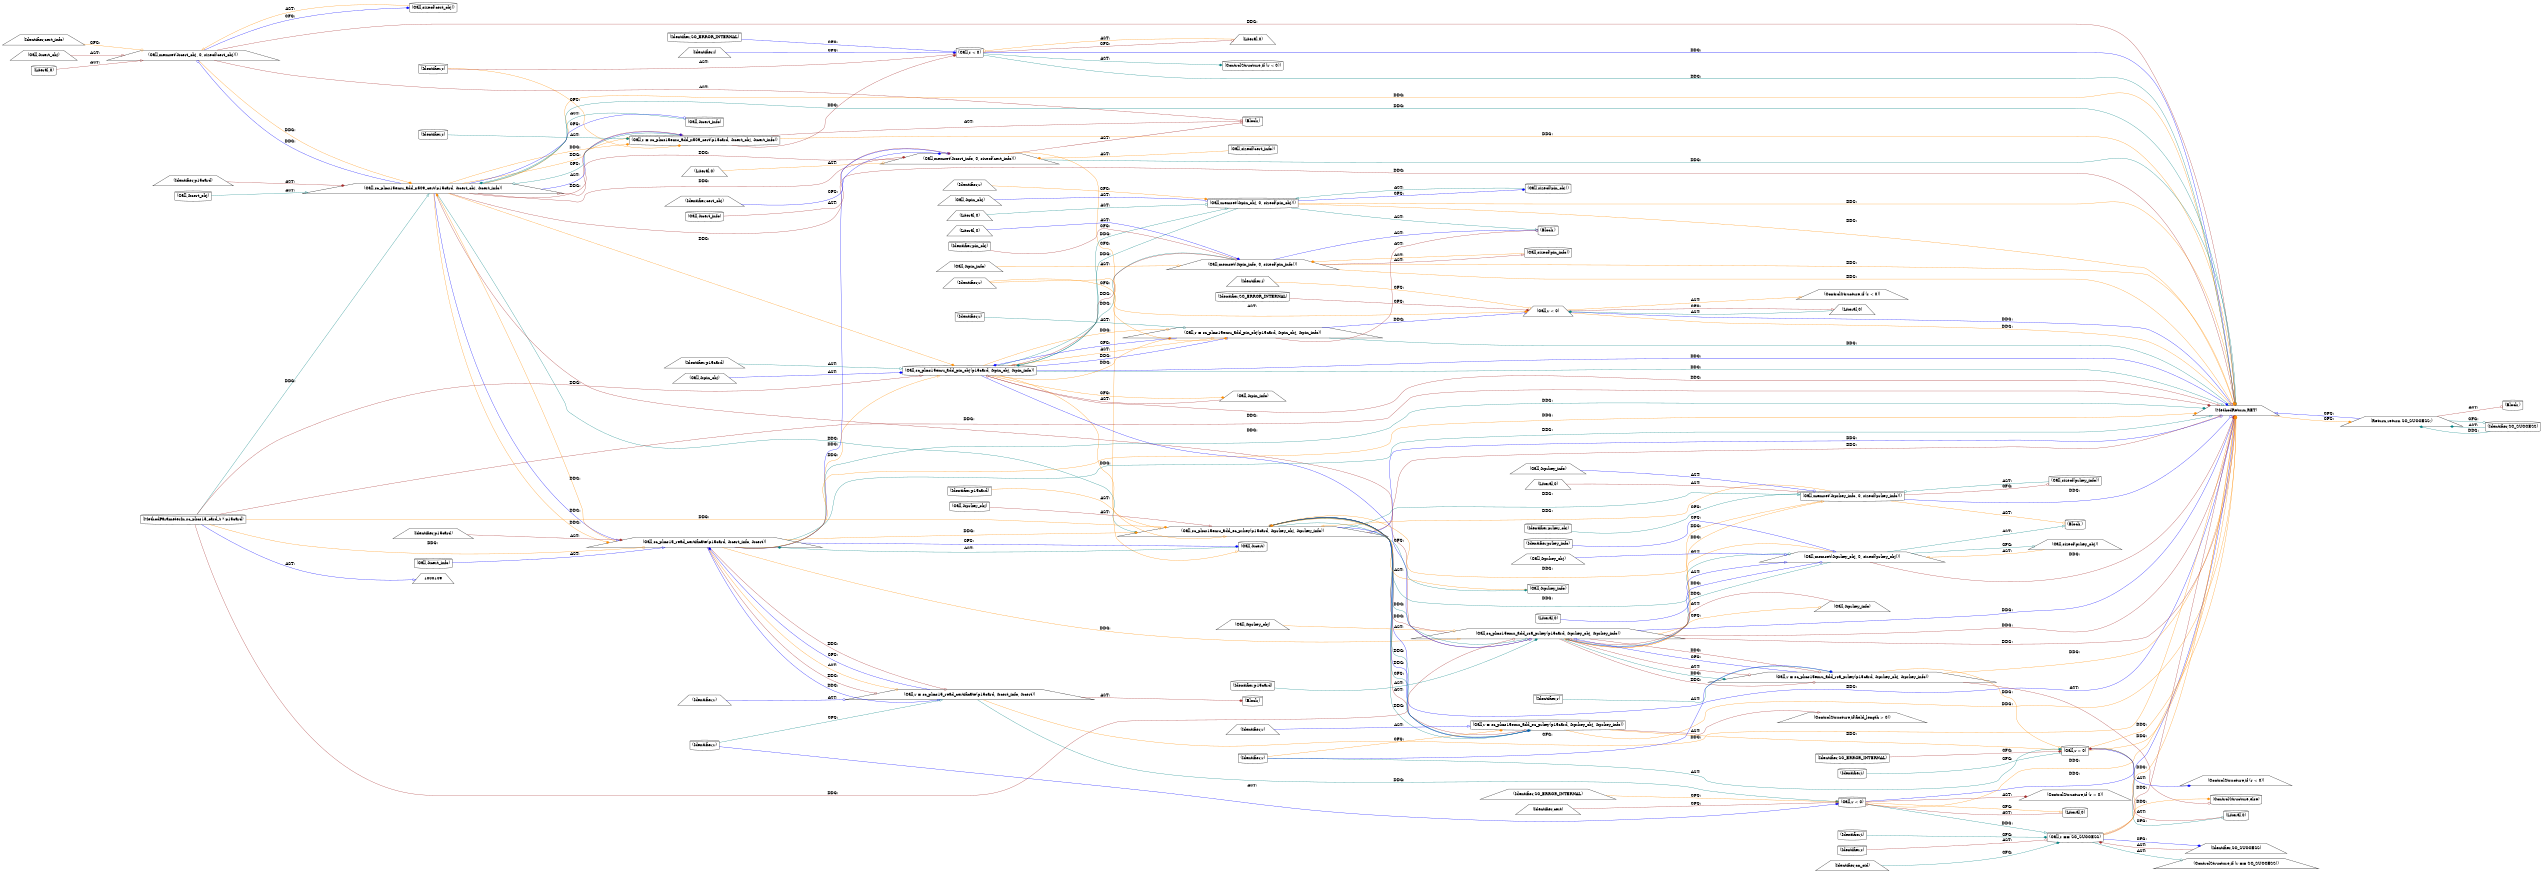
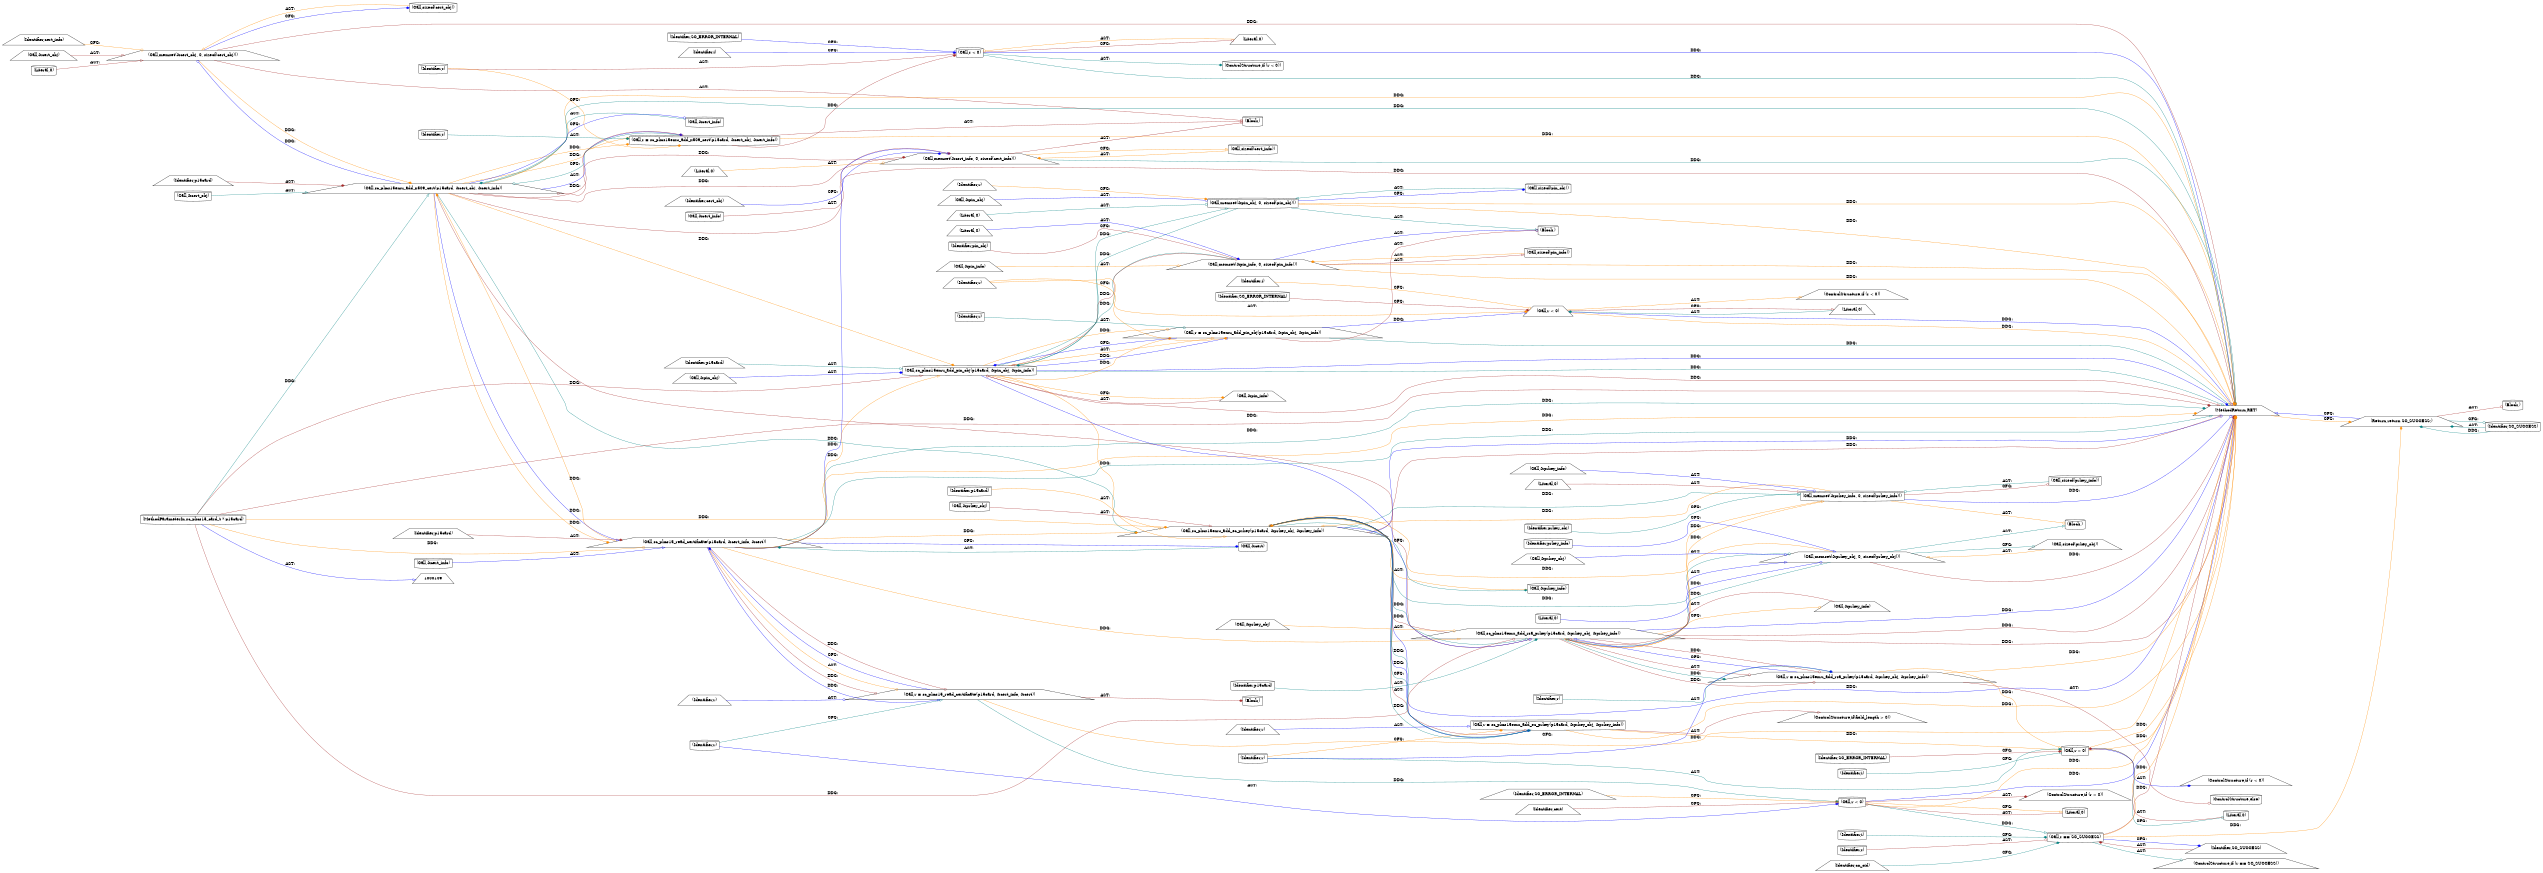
(1114, 380) -> (1125, 150)
(2149, 803) -> (2360, 740)
